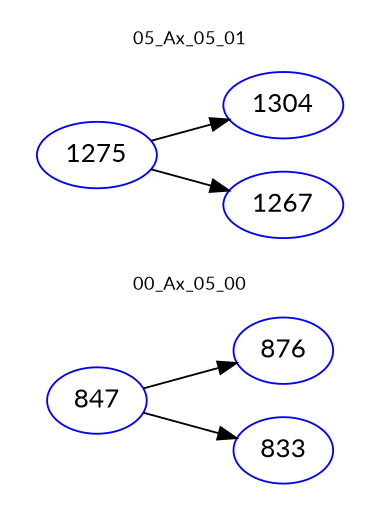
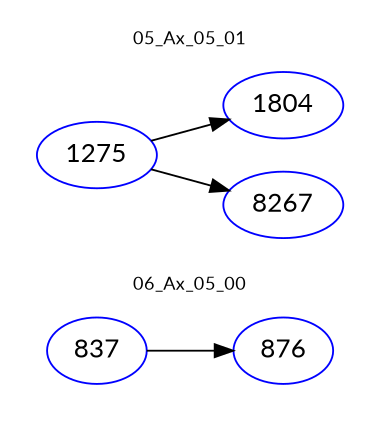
(283, 105) -> (283, 105)
(283, 205) -> (283, 205)
(190, 285) -> (190, 285)
(97, 401) -> (97, 351)
(283, 450) -> none
